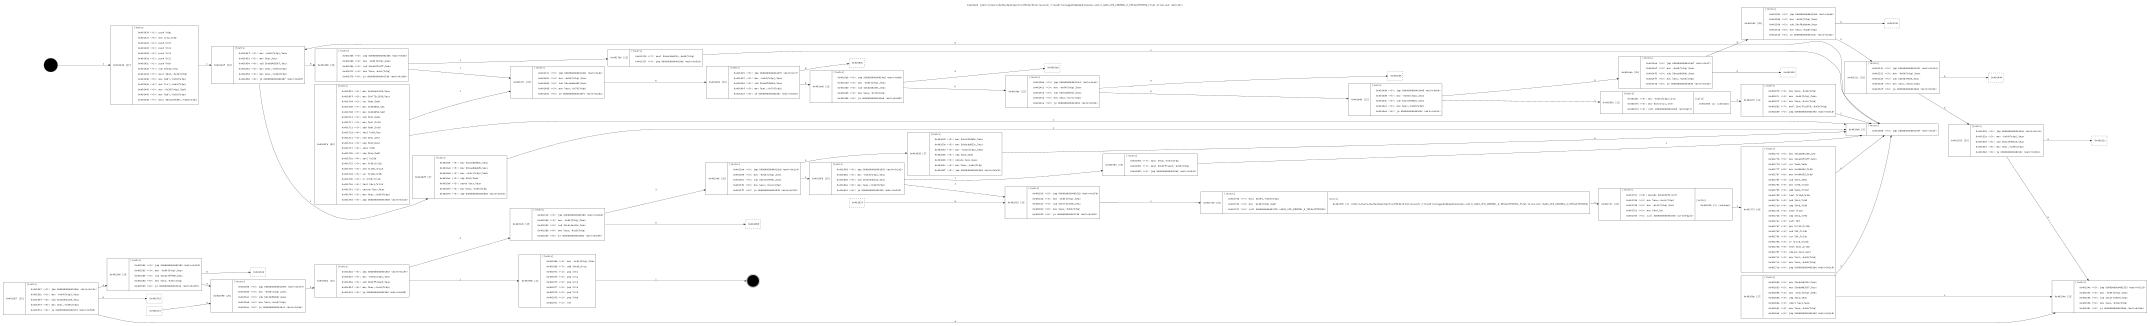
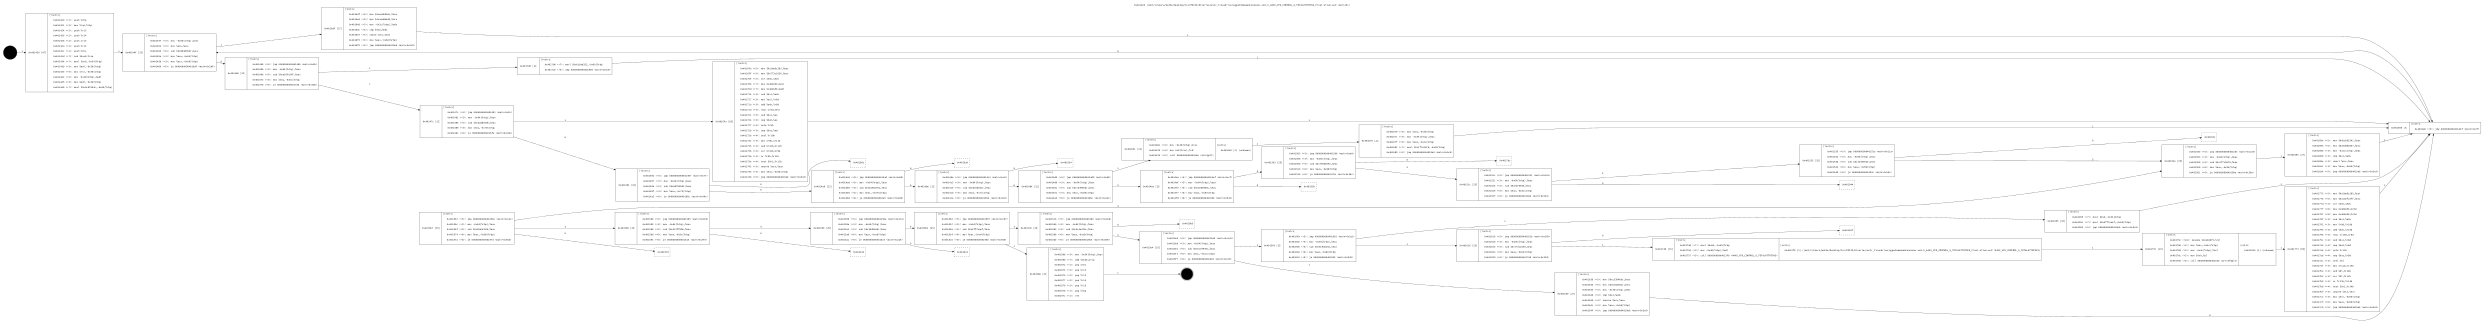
(459, 104) -> (612, 122)
(934, 203) -> (1695, 235)
(1943, 297) -> (2270, 158)
(186, 307) -> (929, 249)
